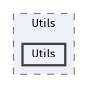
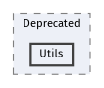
(44, 24) -> (52, 24)
